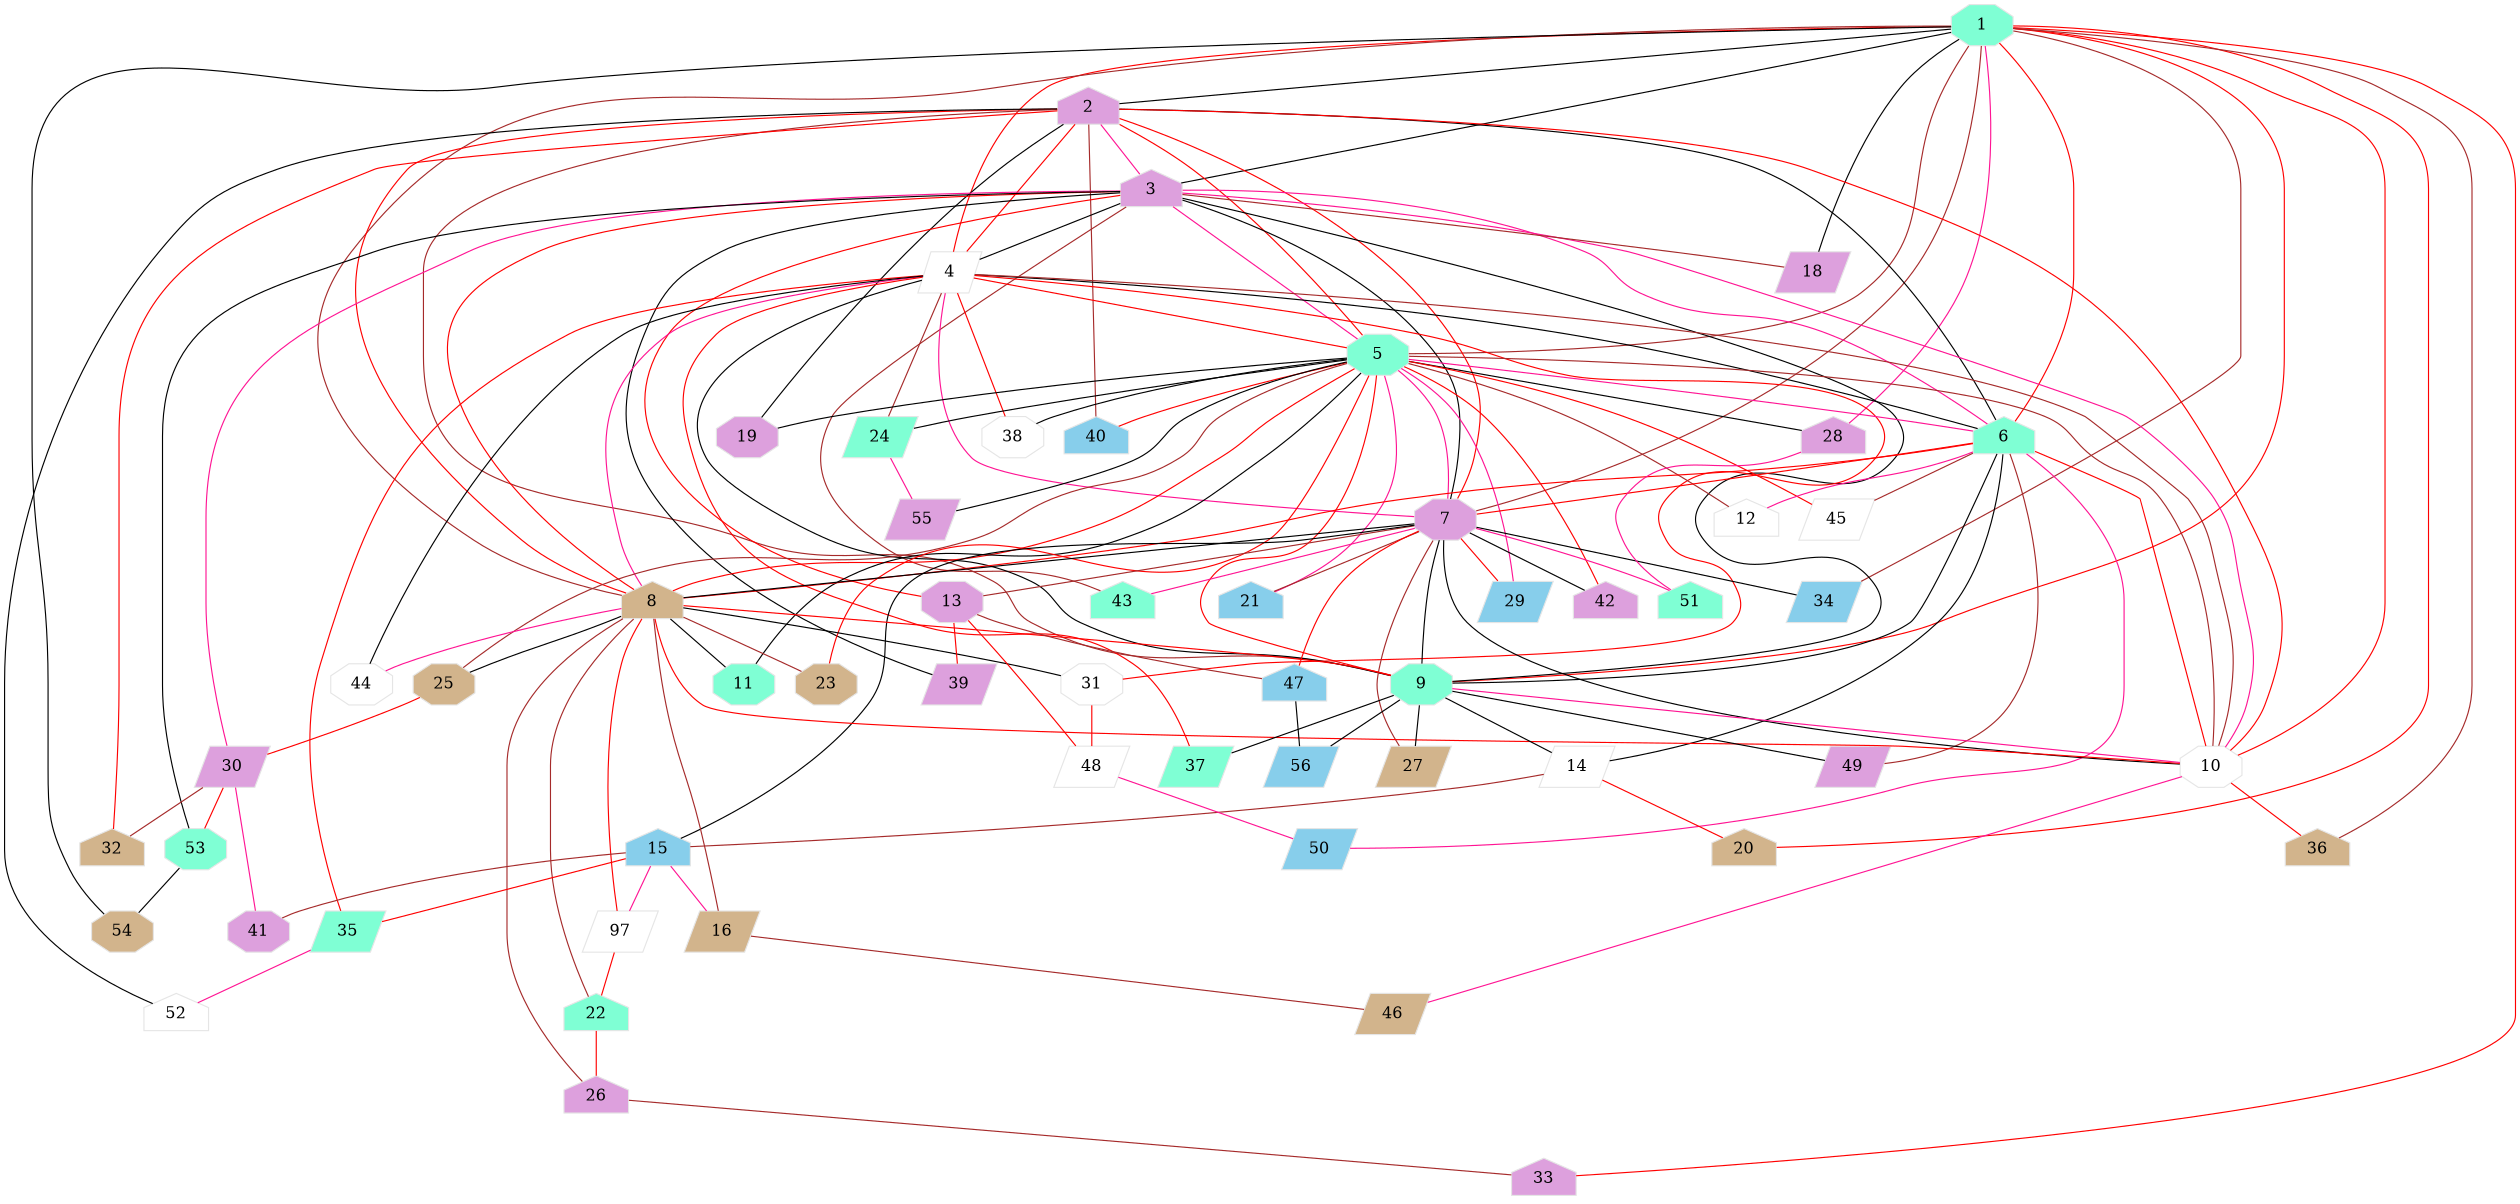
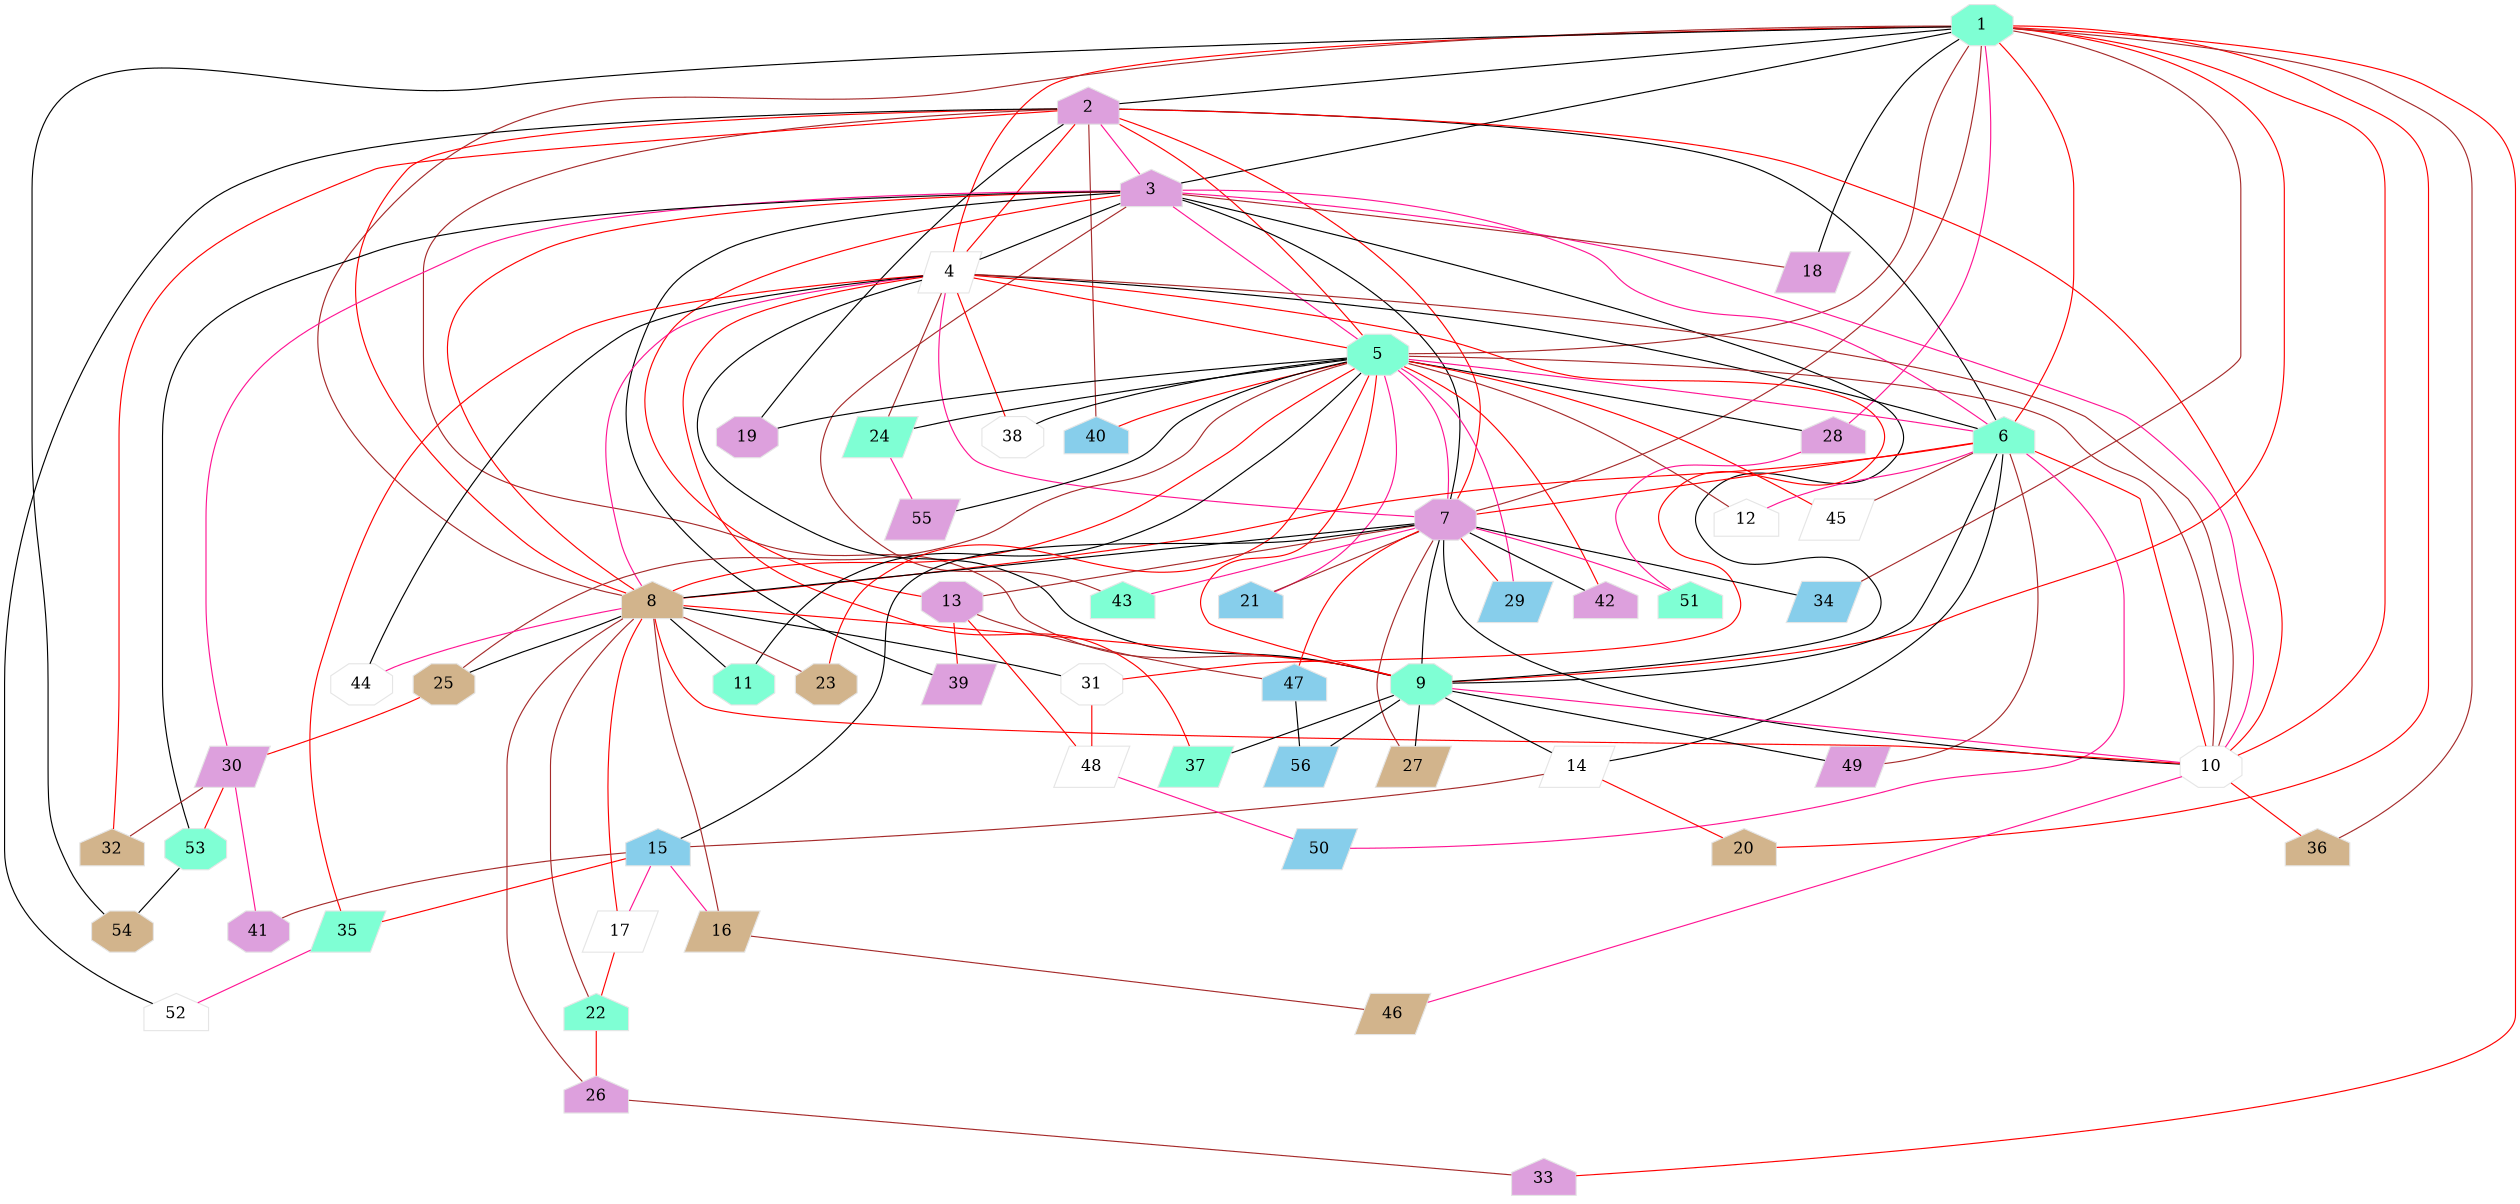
(620, 932) -> (620, 932)
